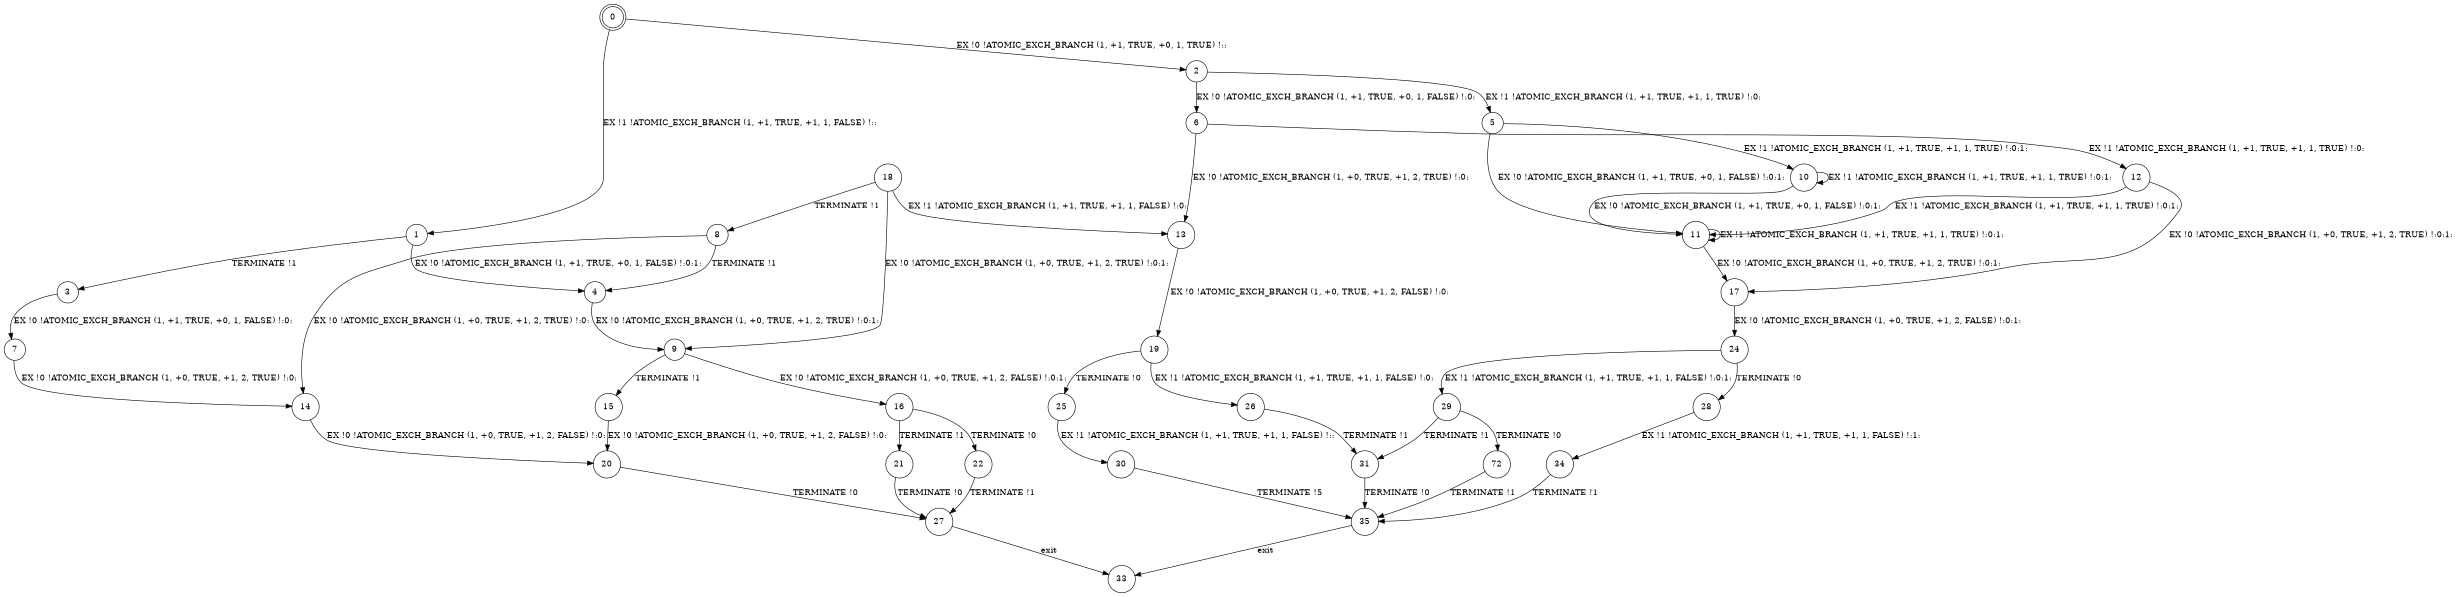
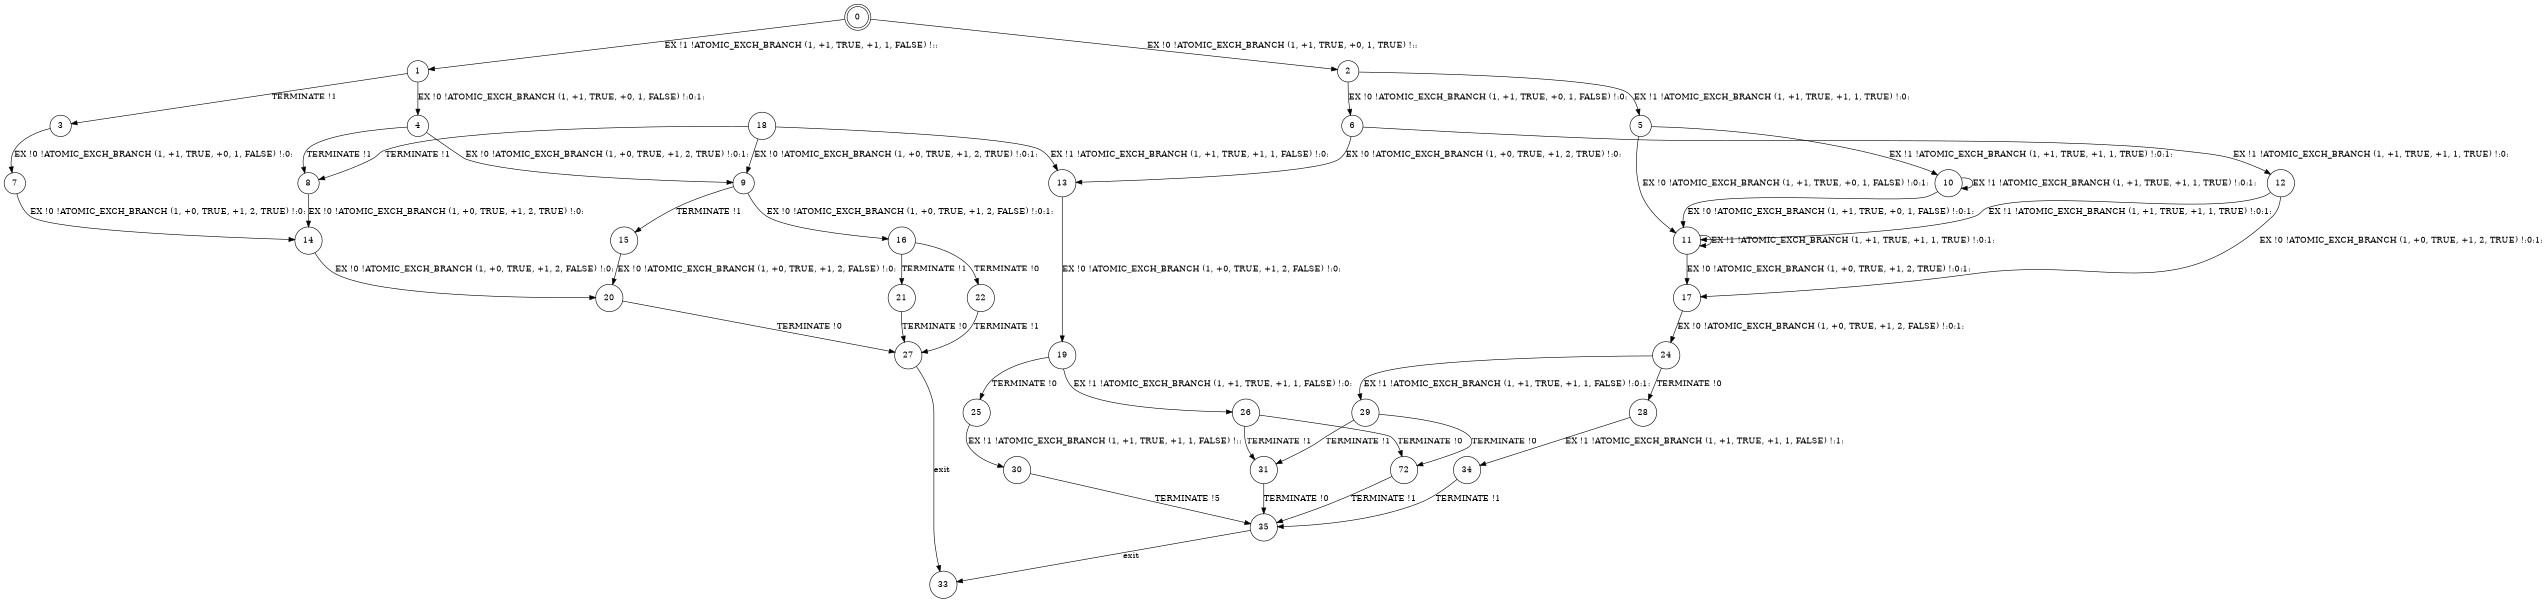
(672, 280) -> (347, 135)
none -> (1334, 426)
